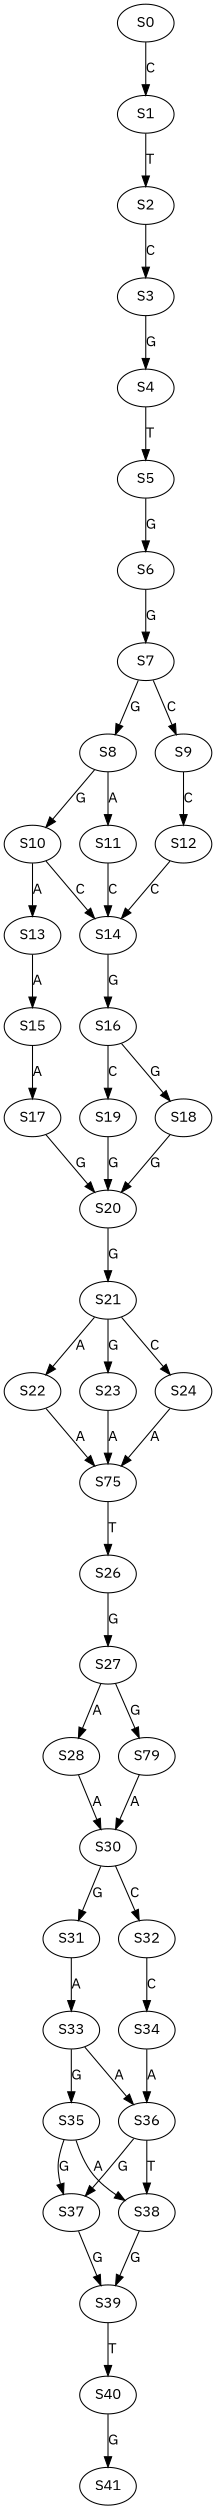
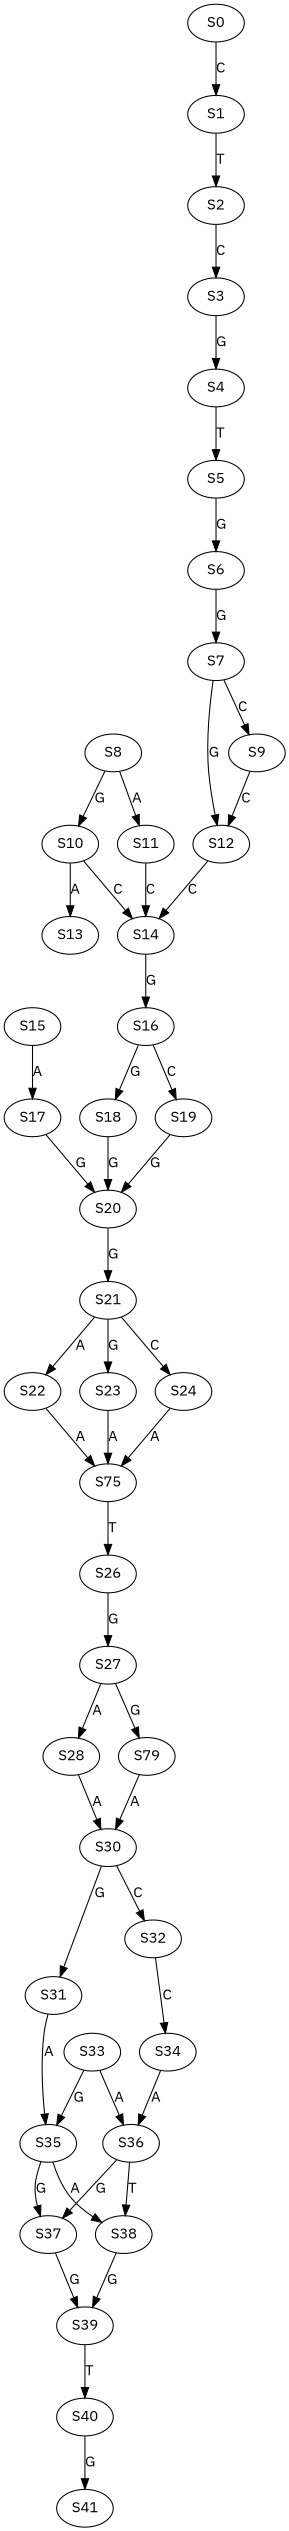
(129, 703) -> (208, 748)
(33, 976) -> none
(71, 1979) -> (42, 2064)
